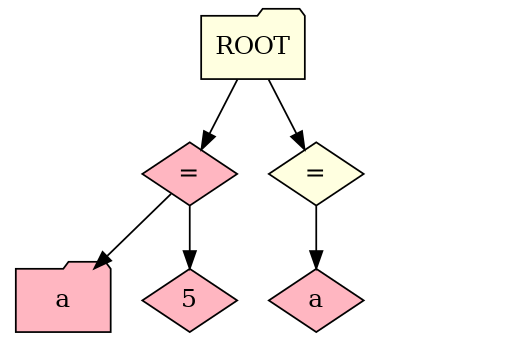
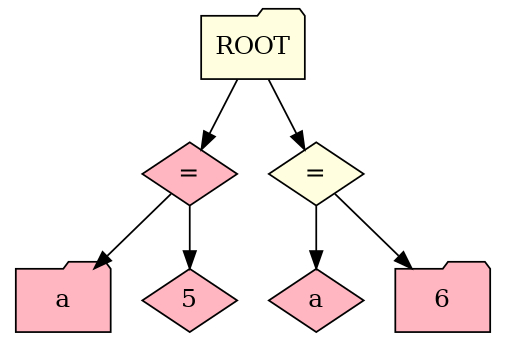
none -> (443, 300)
